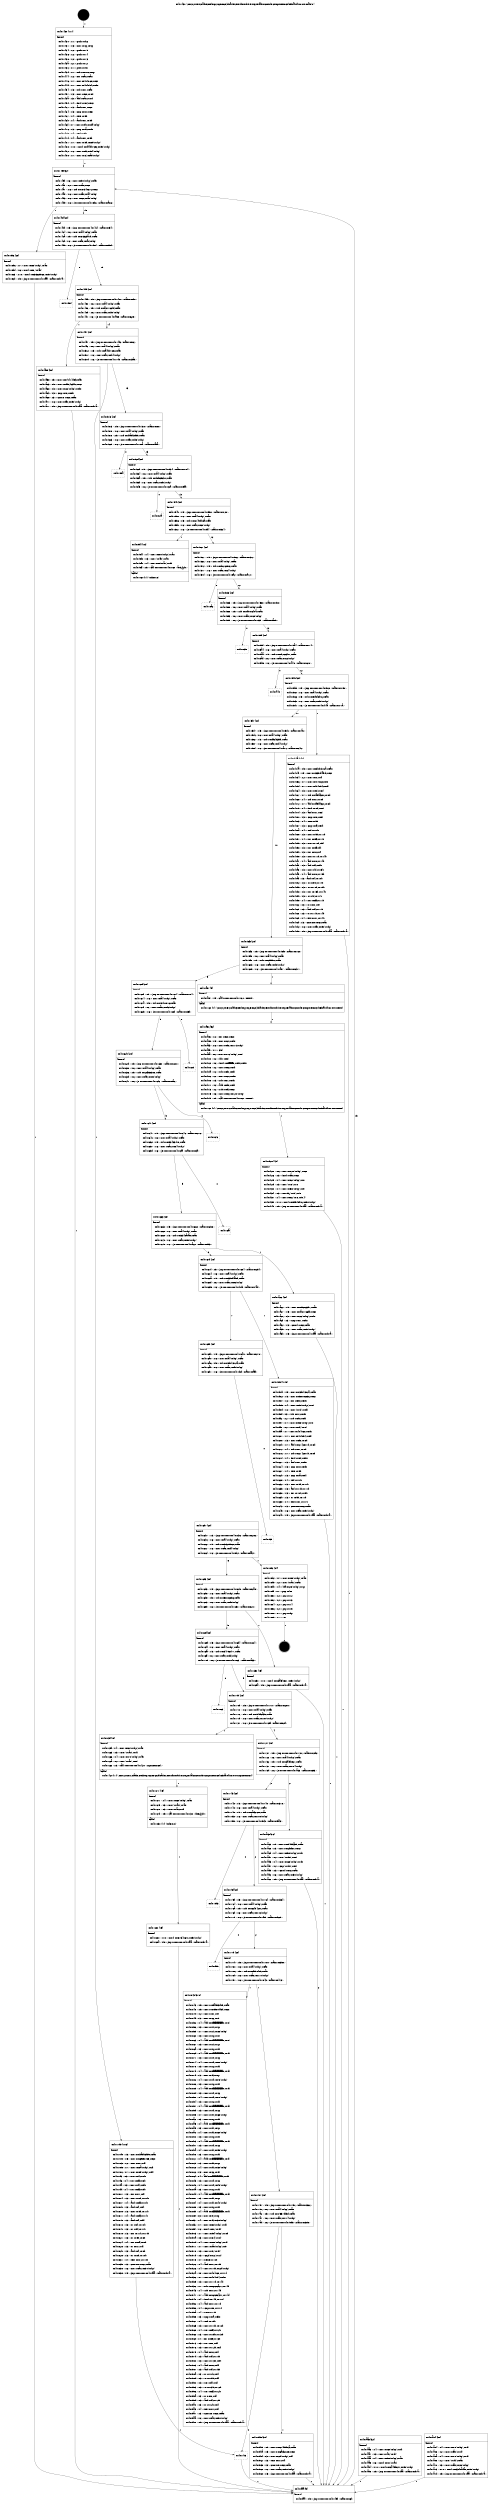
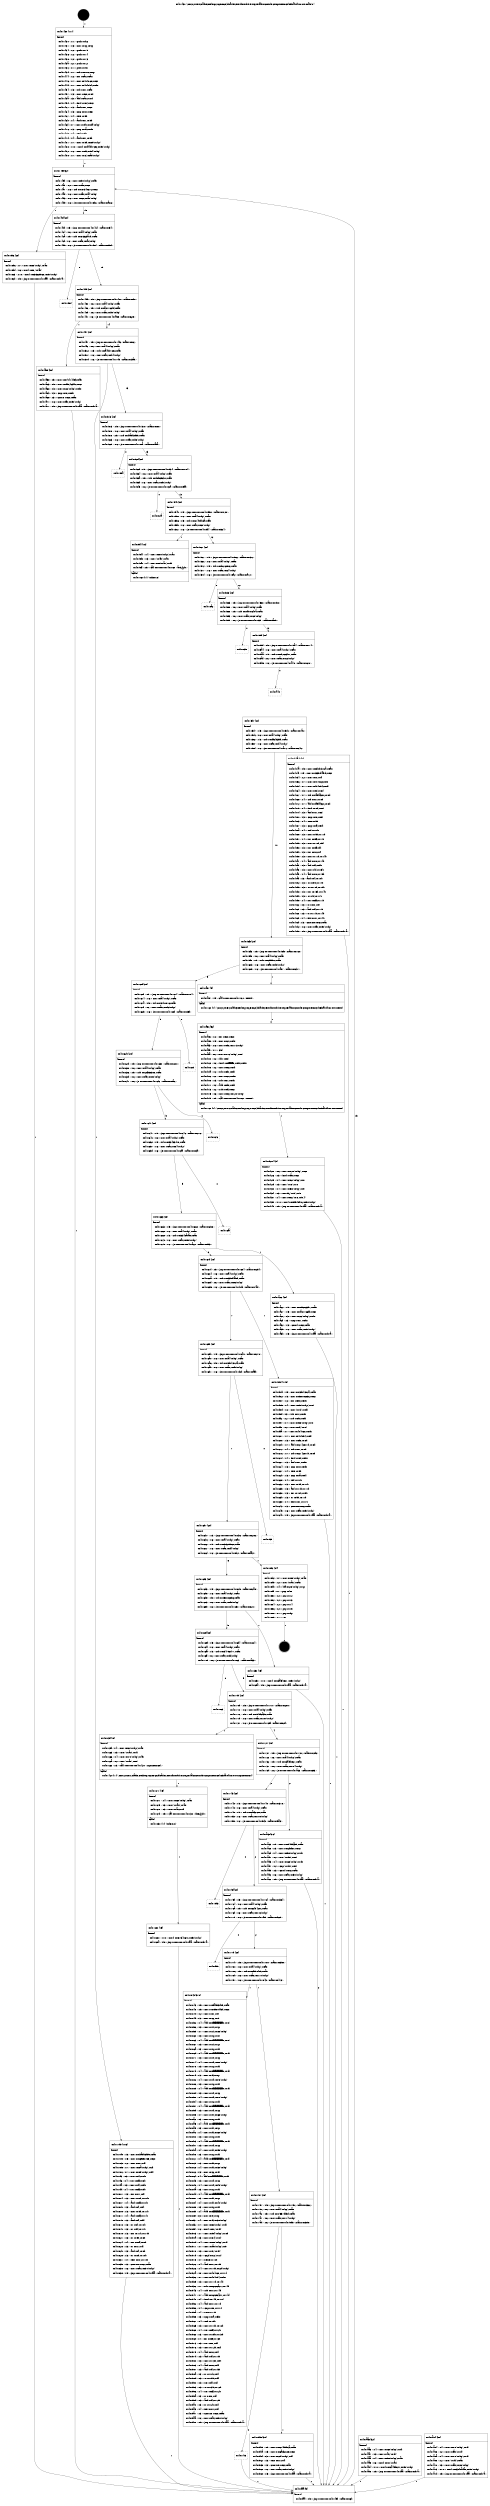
(316, 692) -> none
none -> (229, 1448)
(153, 2386) -> (142, 2443)
